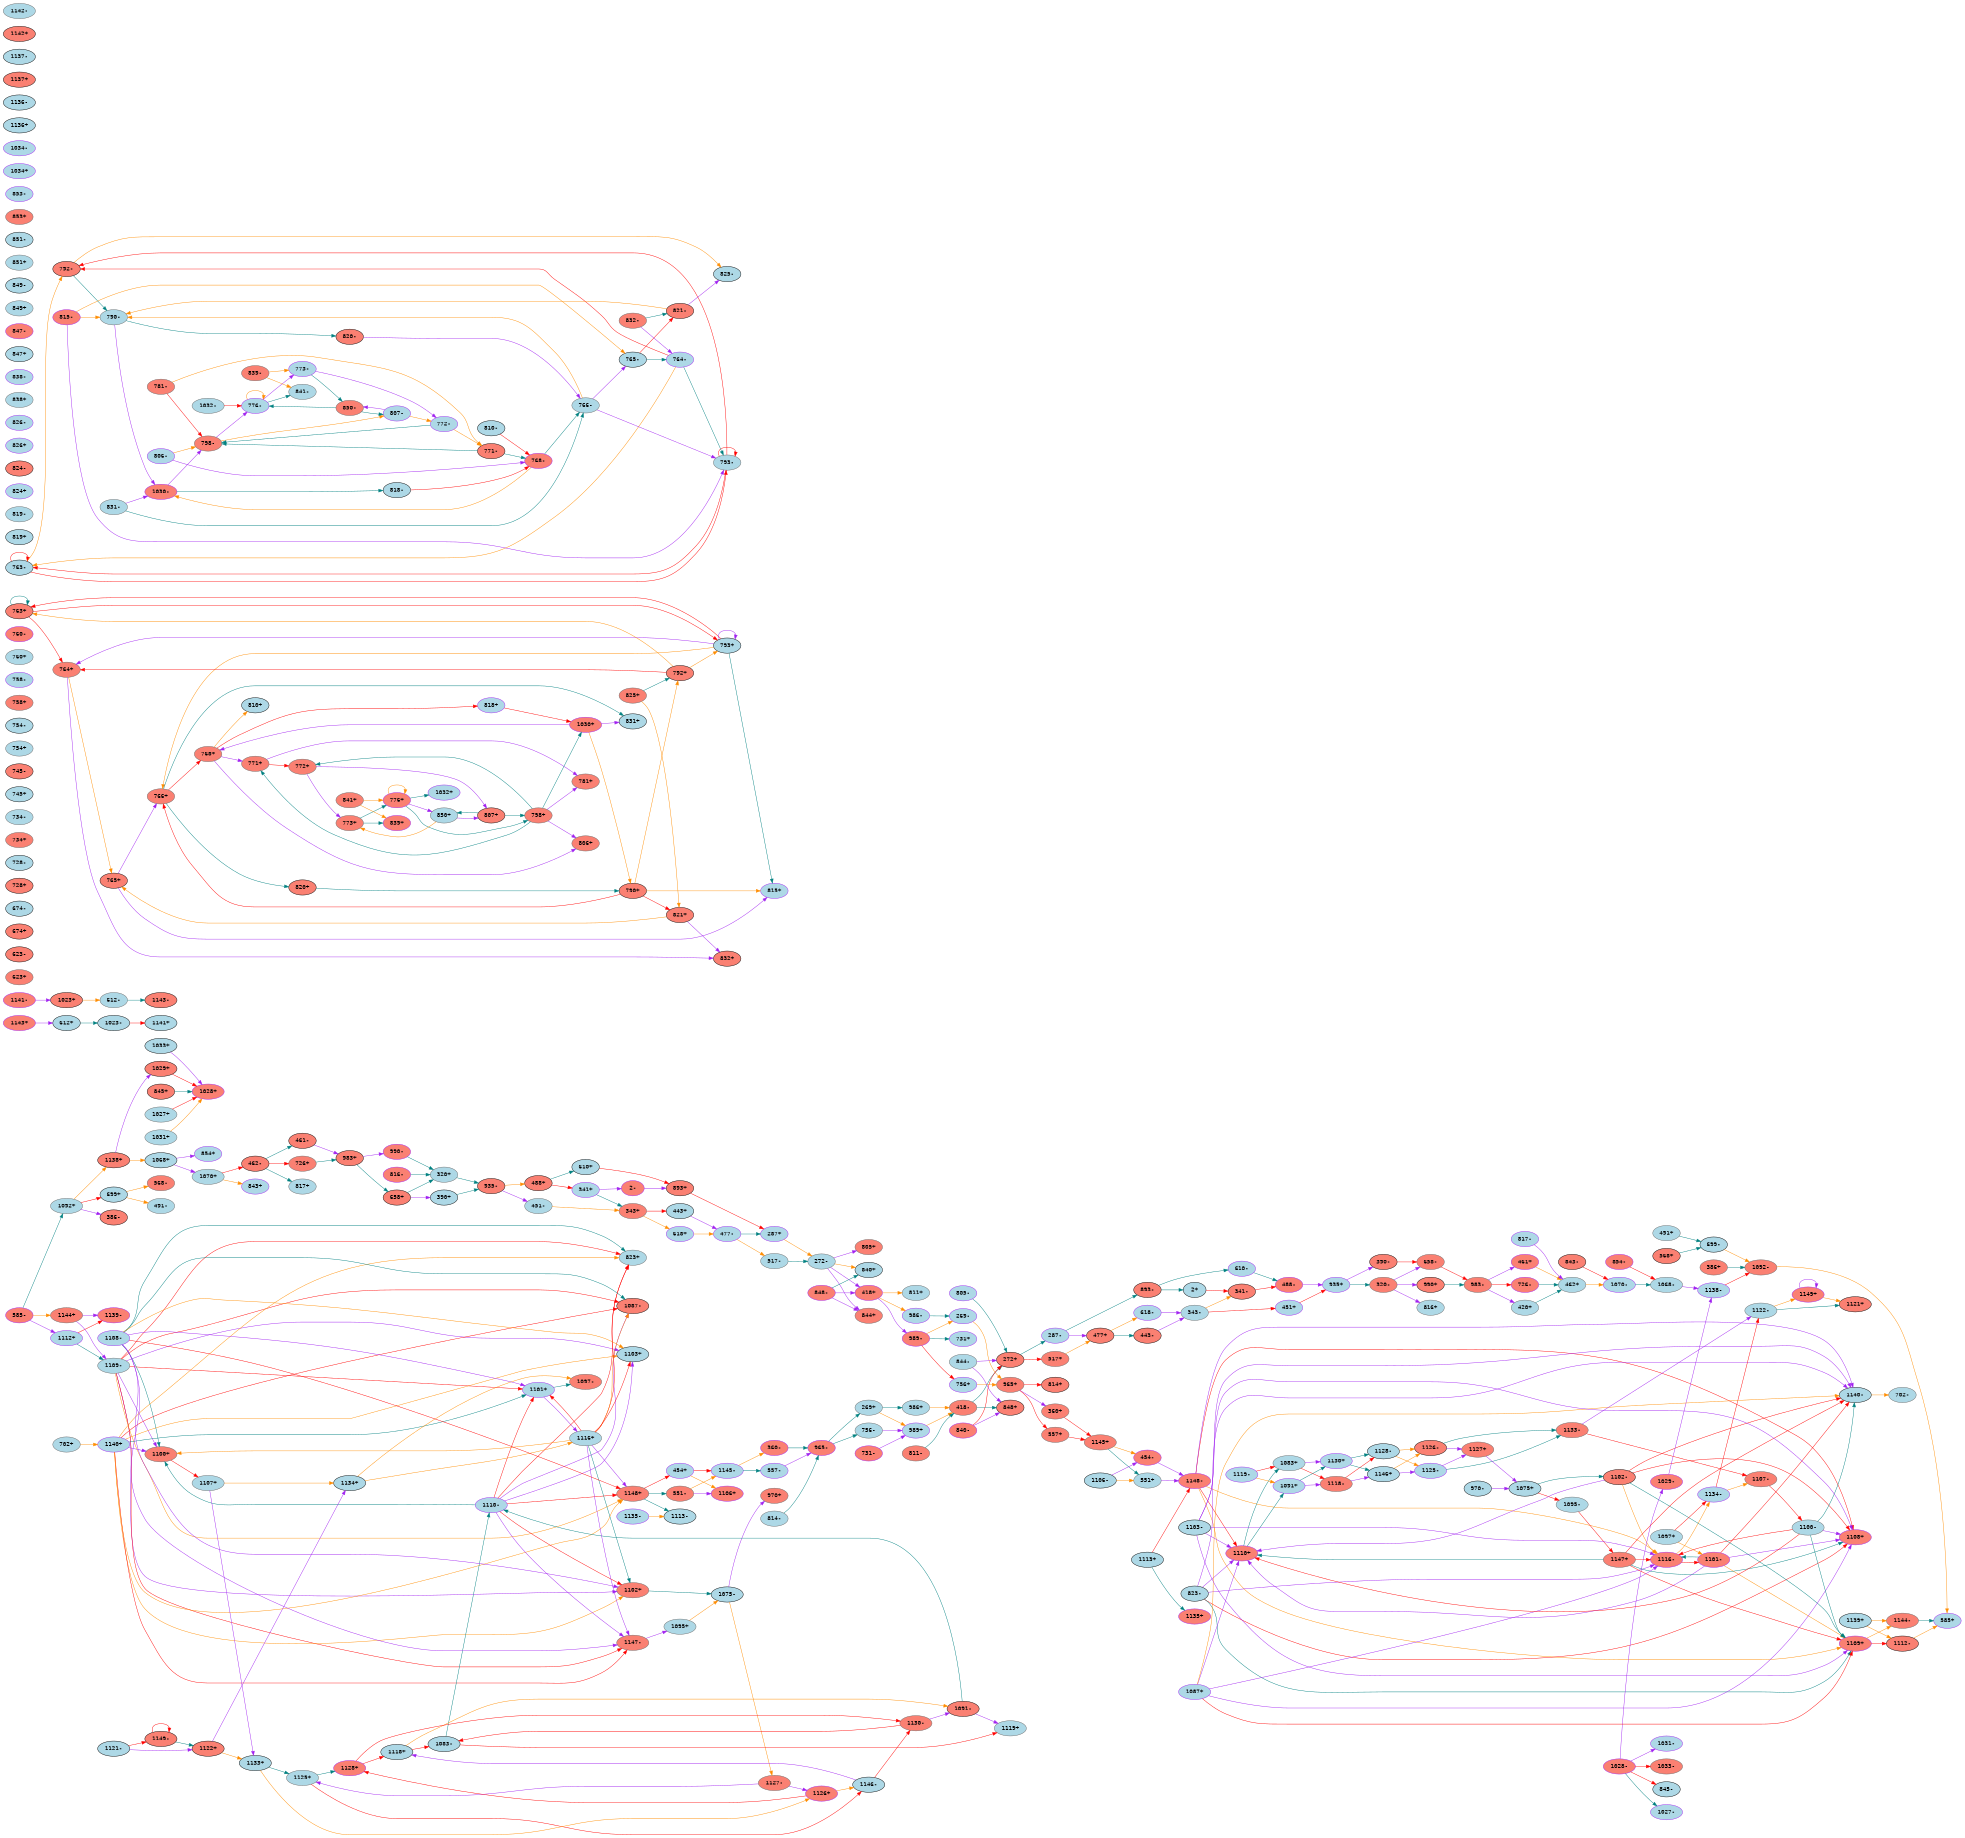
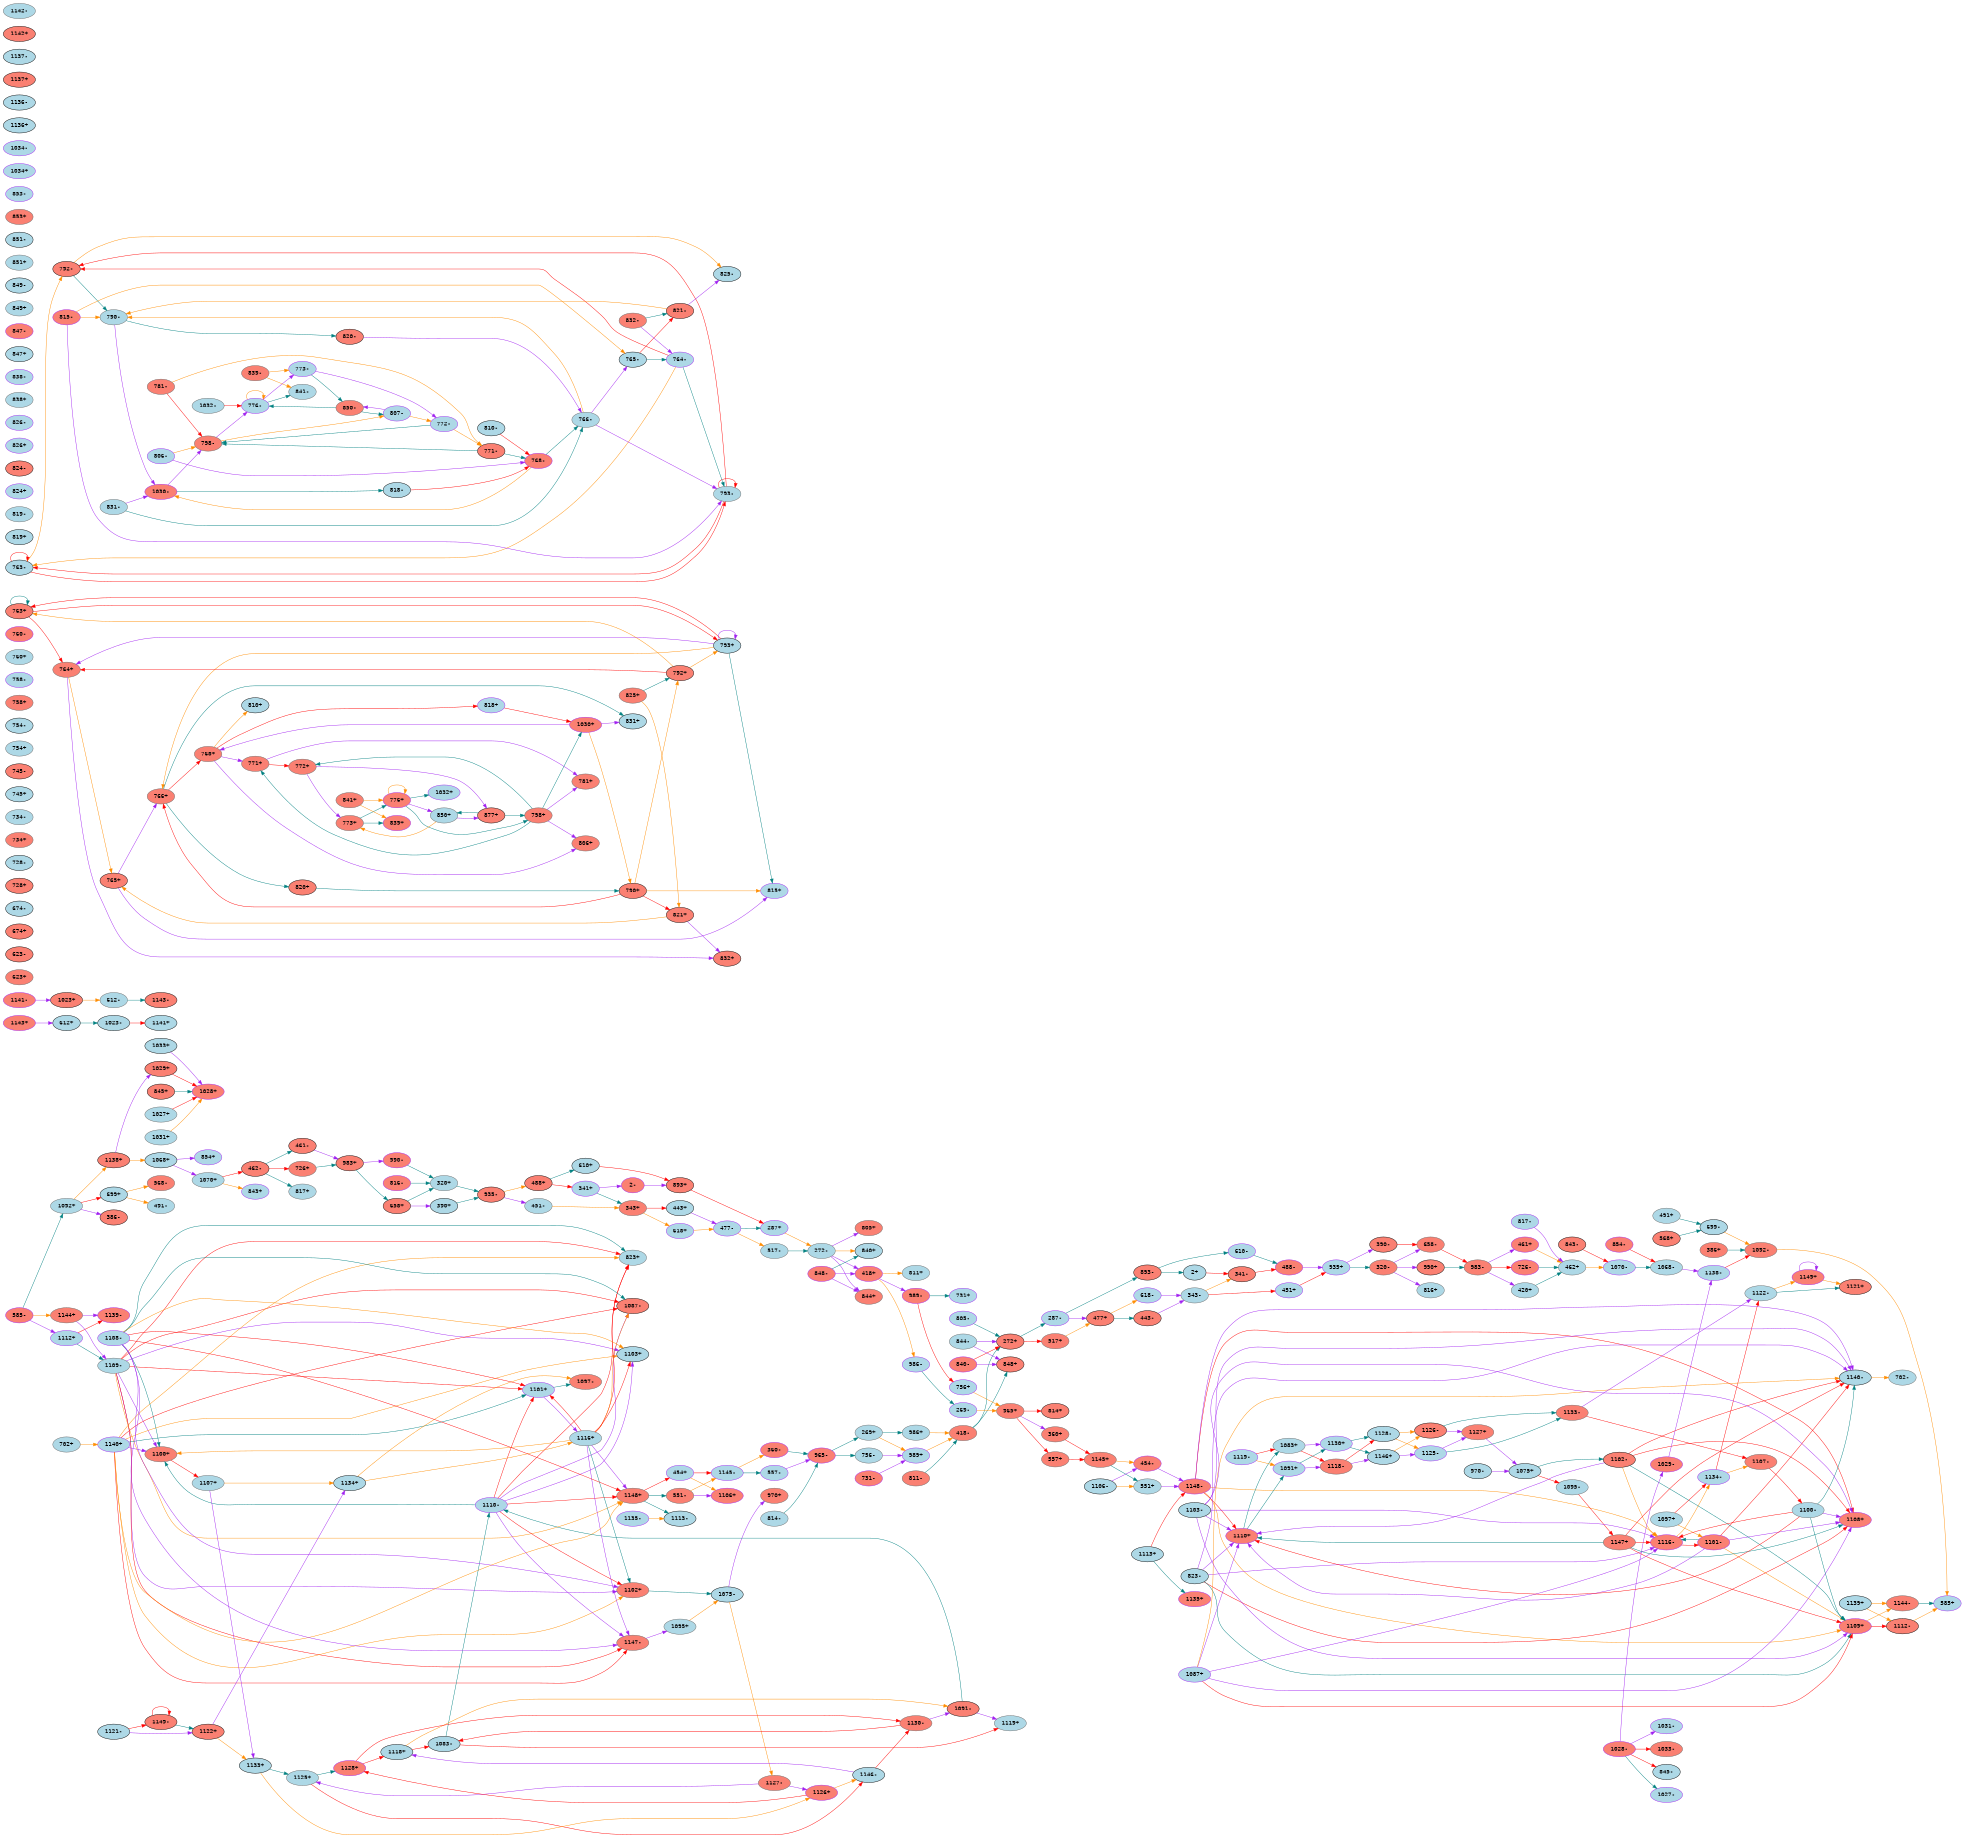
(491, 815) -> (491, 815)
(938, 1328) -> none
(326, 1347) -> (326, 1347)
